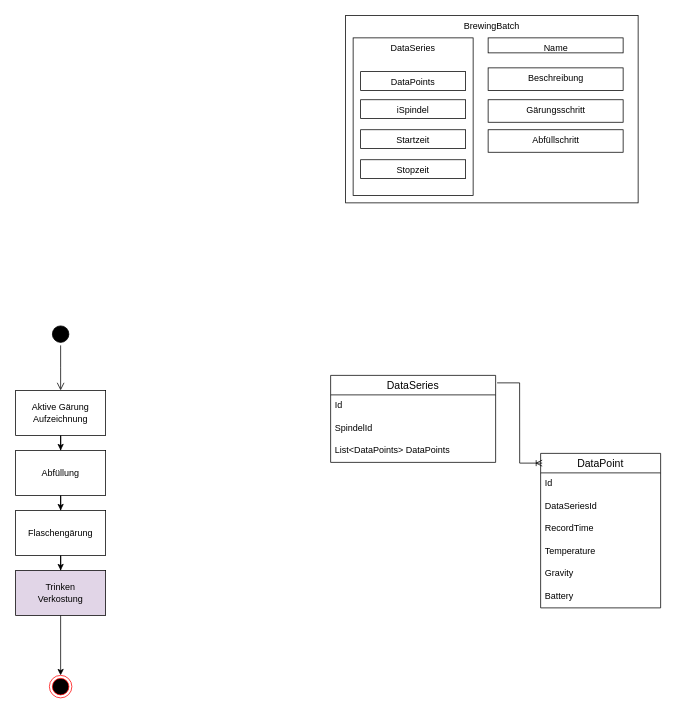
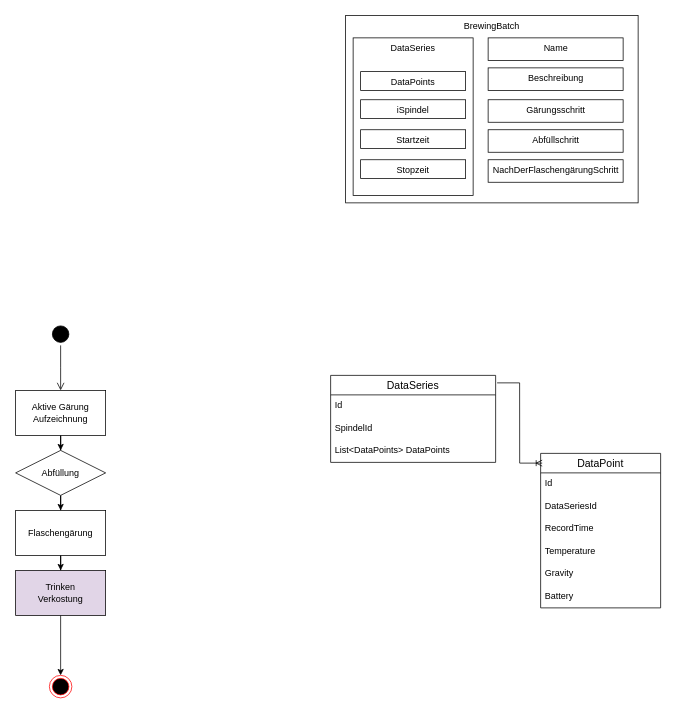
(555, 45) -> (555, 49)
none -> (555, 171)
(60, 473) -> (60, 473)
